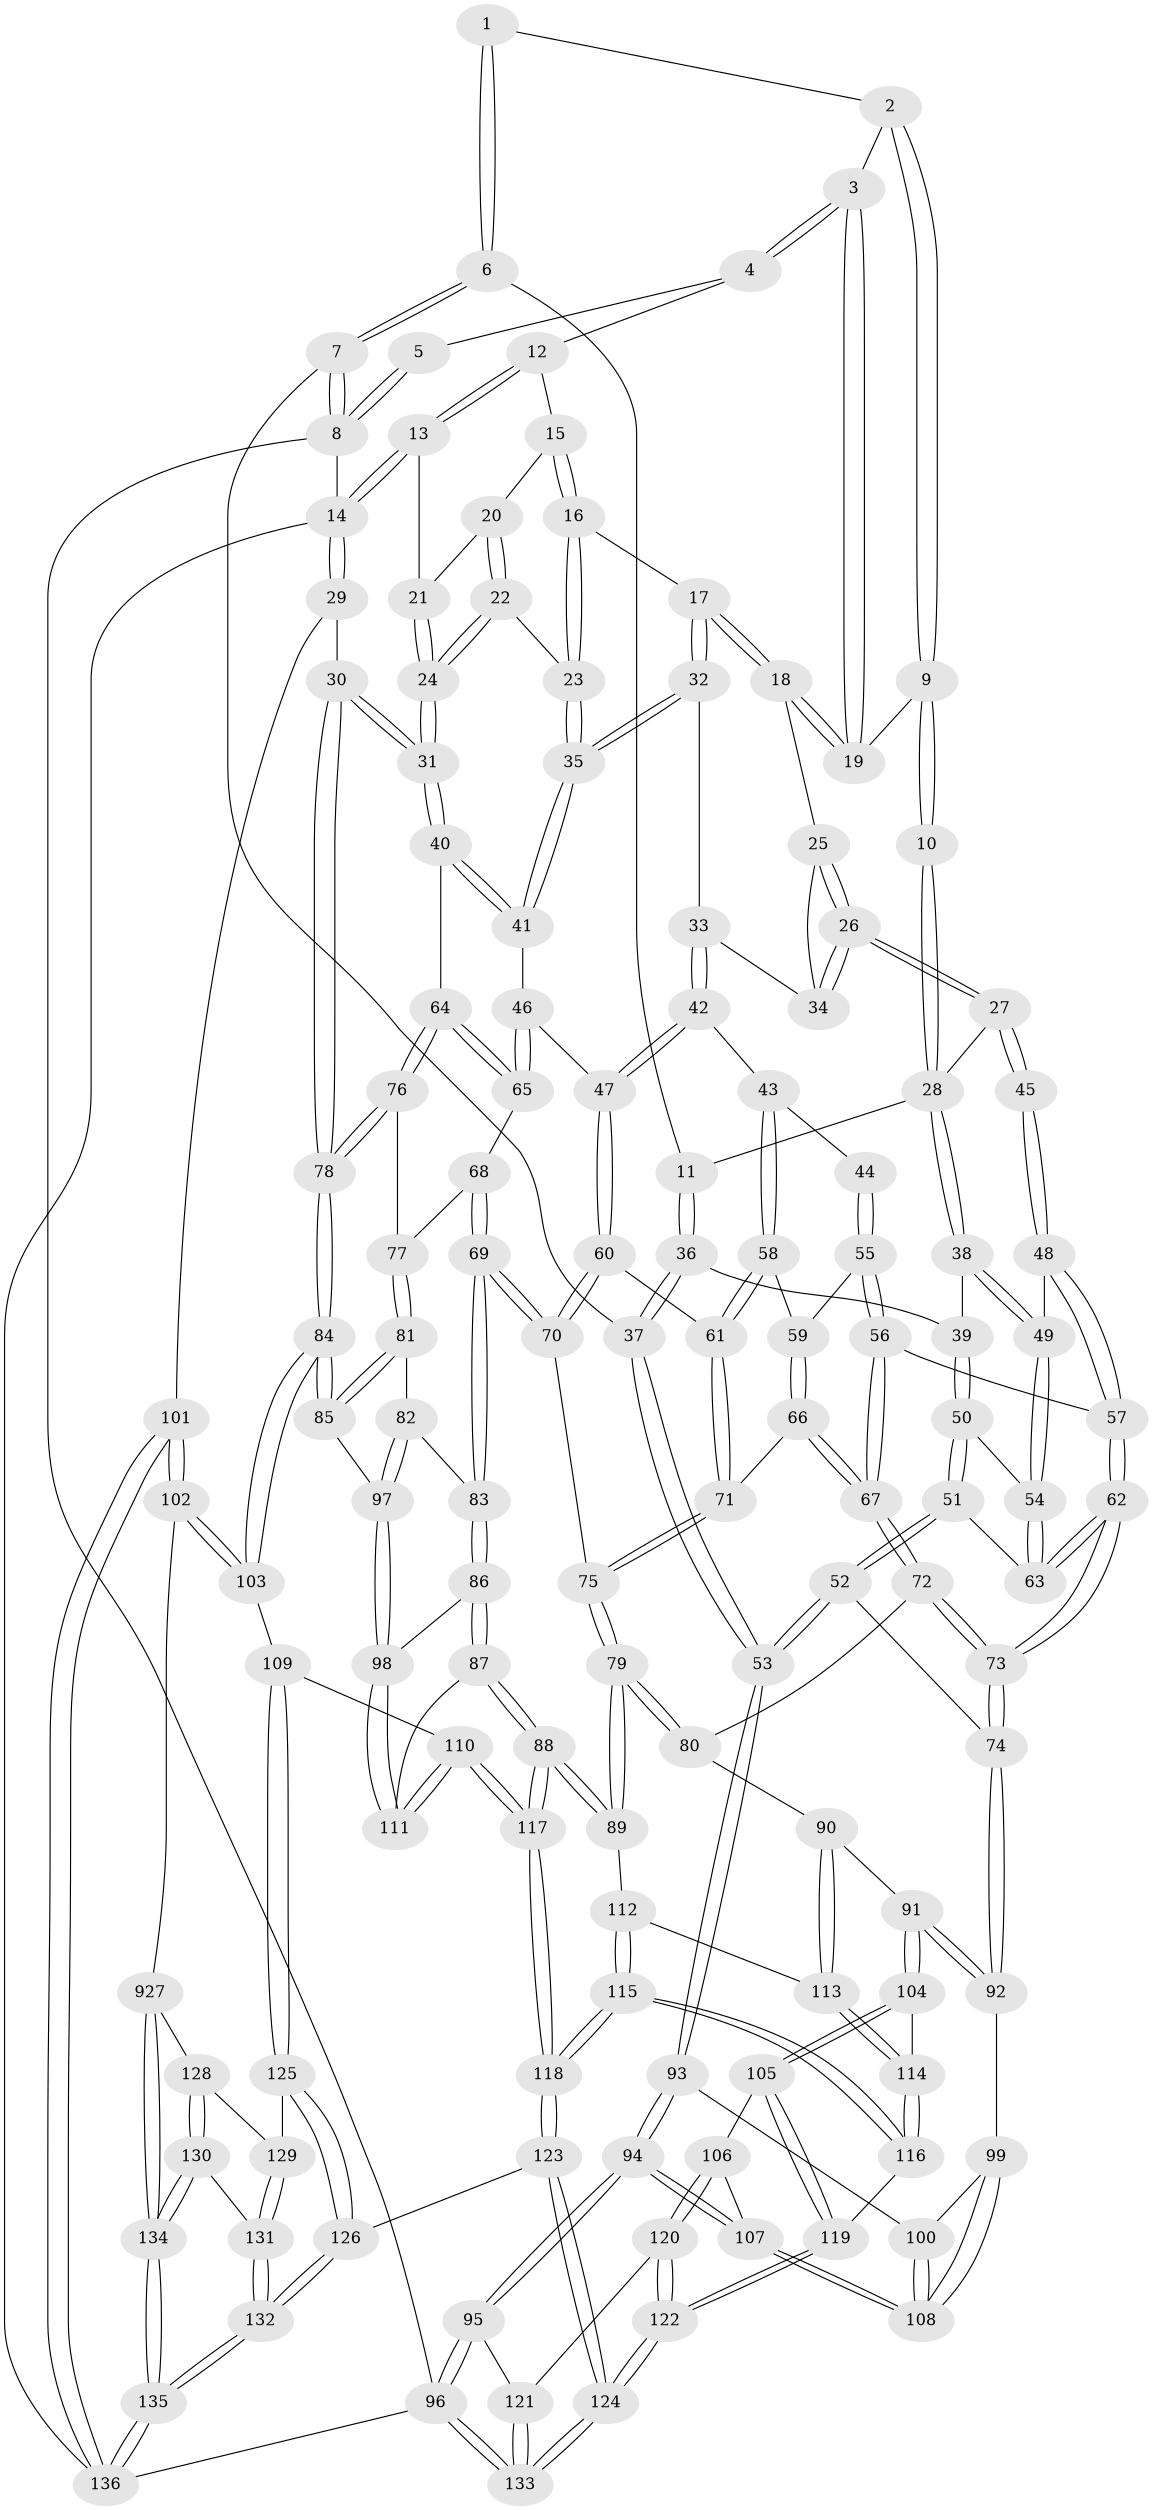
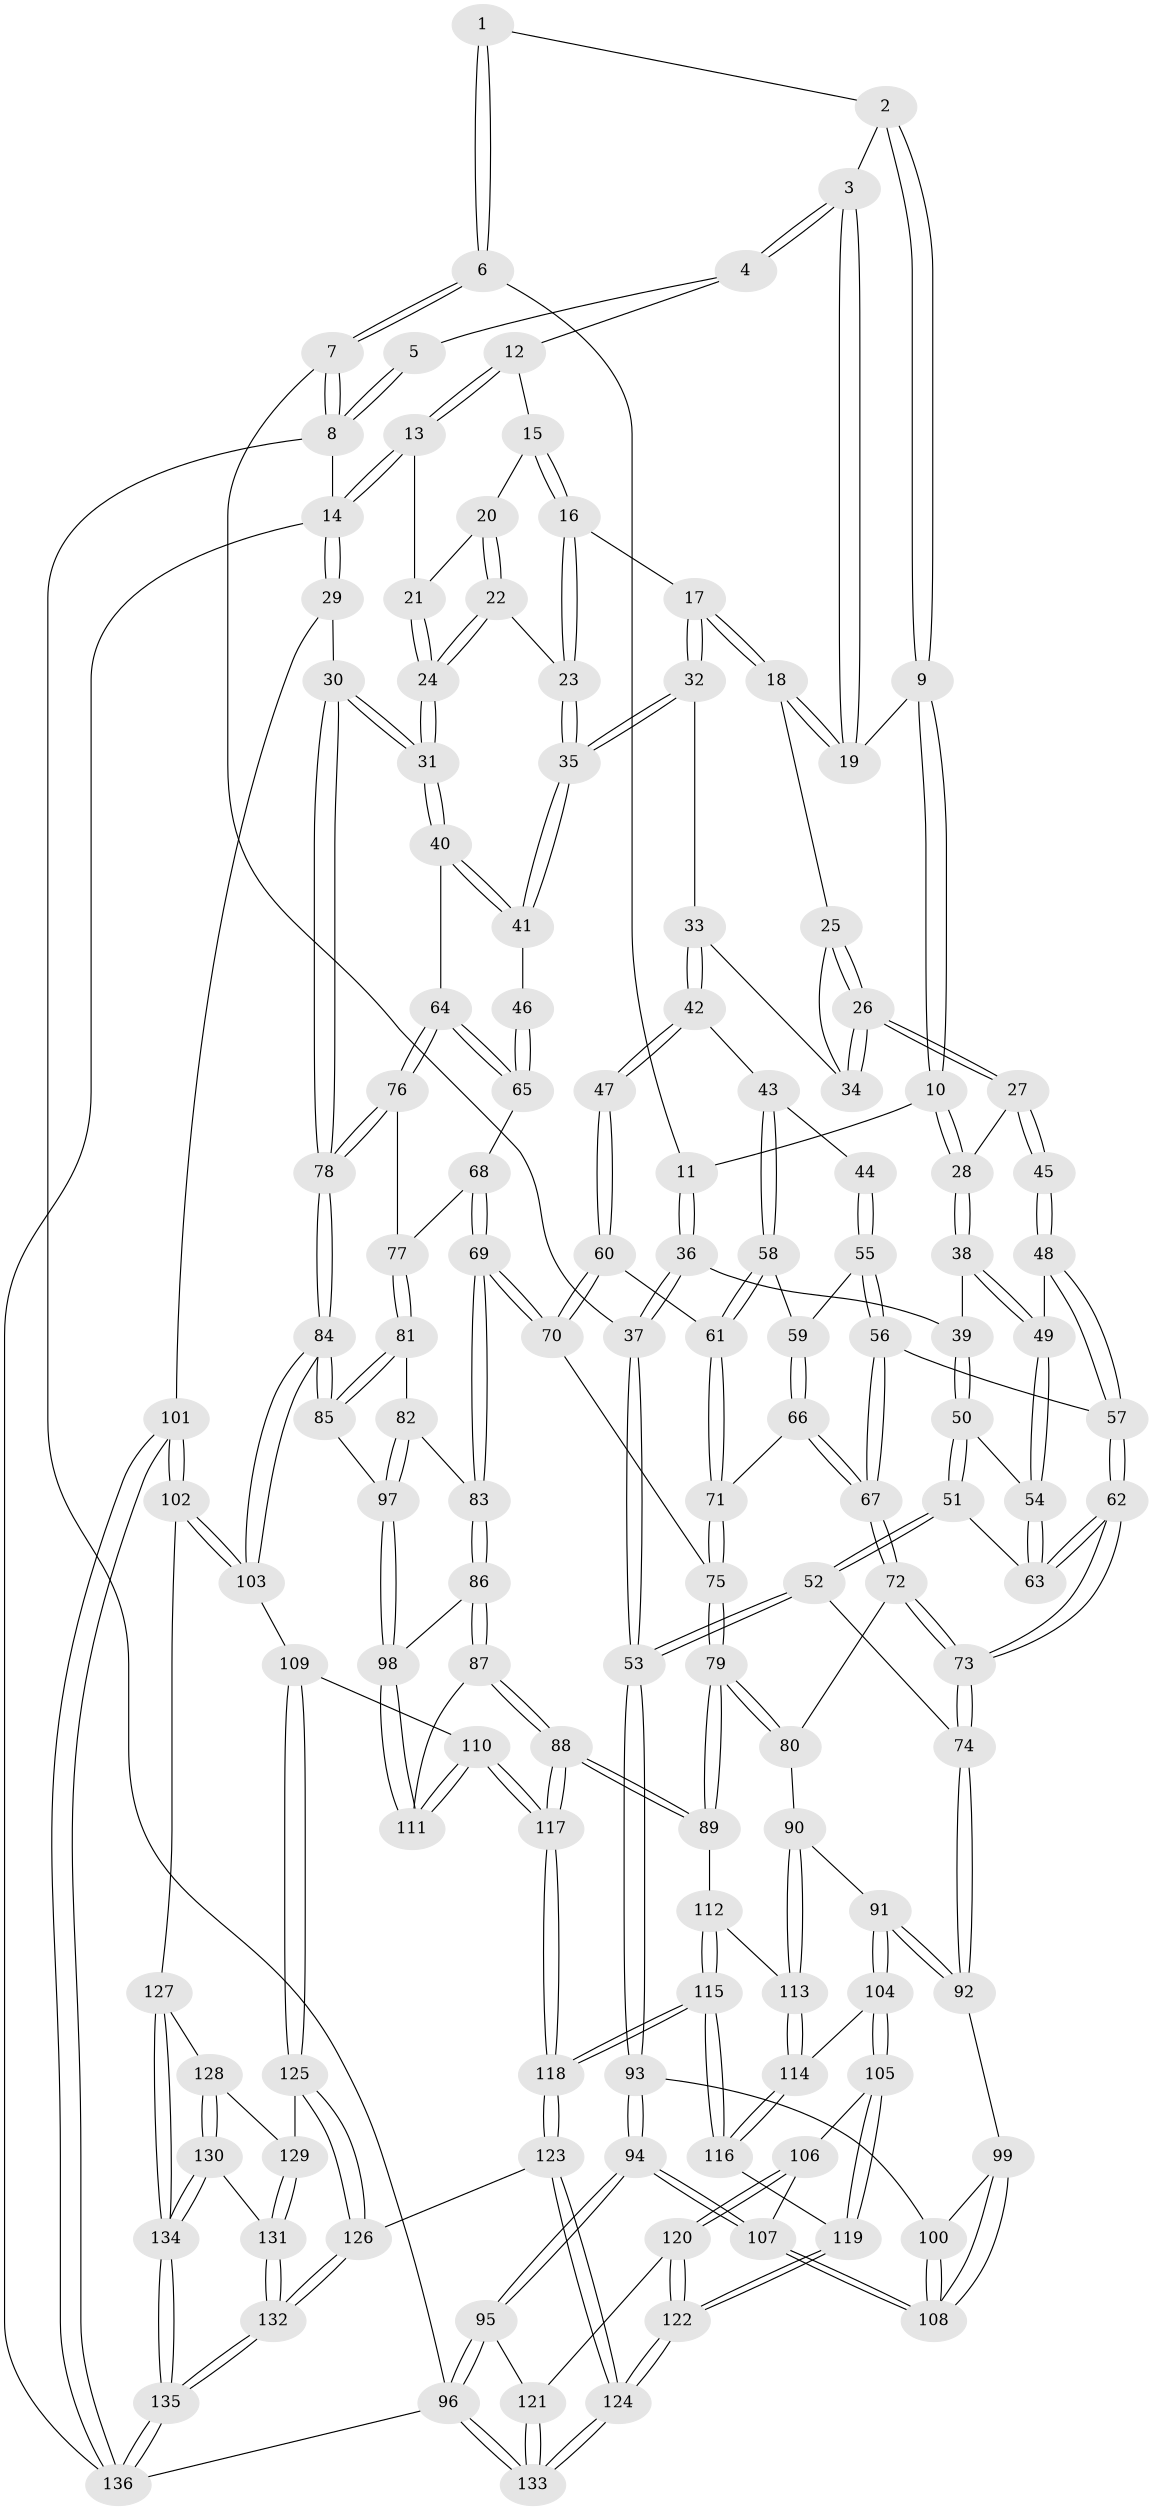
(564, 1050) -> none
(805, 1134) -> (809, 1139)
(150, 1993) -> (159, 1993)
